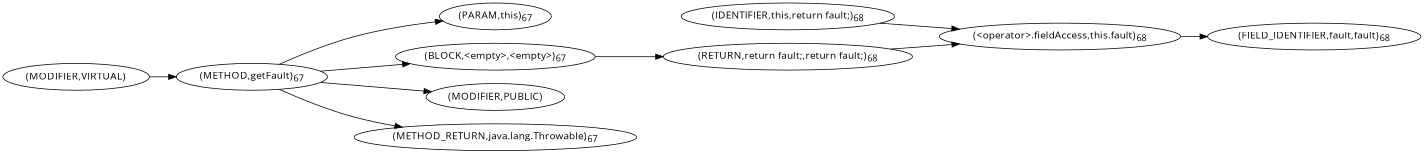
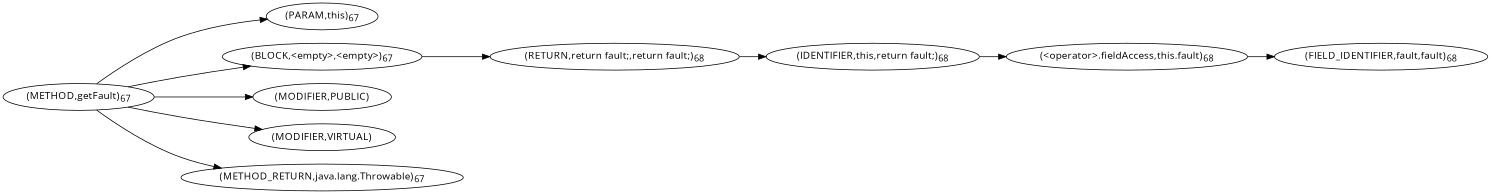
(921, 47) -> (749, 57)
(159, 77) -> (191, 119)
